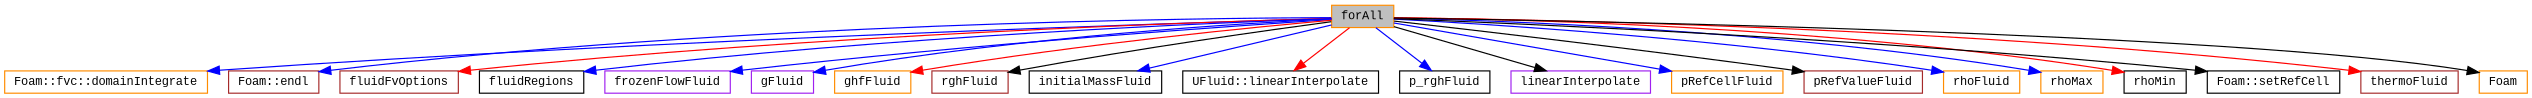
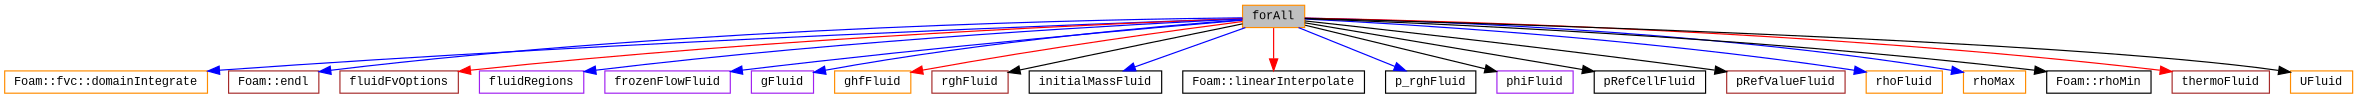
(1527, 46) -> (1444, 46)
(532, 82) -> (532, 82)
(1281, 82) -> (1274, 82)
(1581, 82) -> (1535, 82)
(1727, 82) -> (1650, 82)
(2155, 82) -> none
(2274, 82) -> (2099, 82)
(2503, 82) -> (2322, 82)
